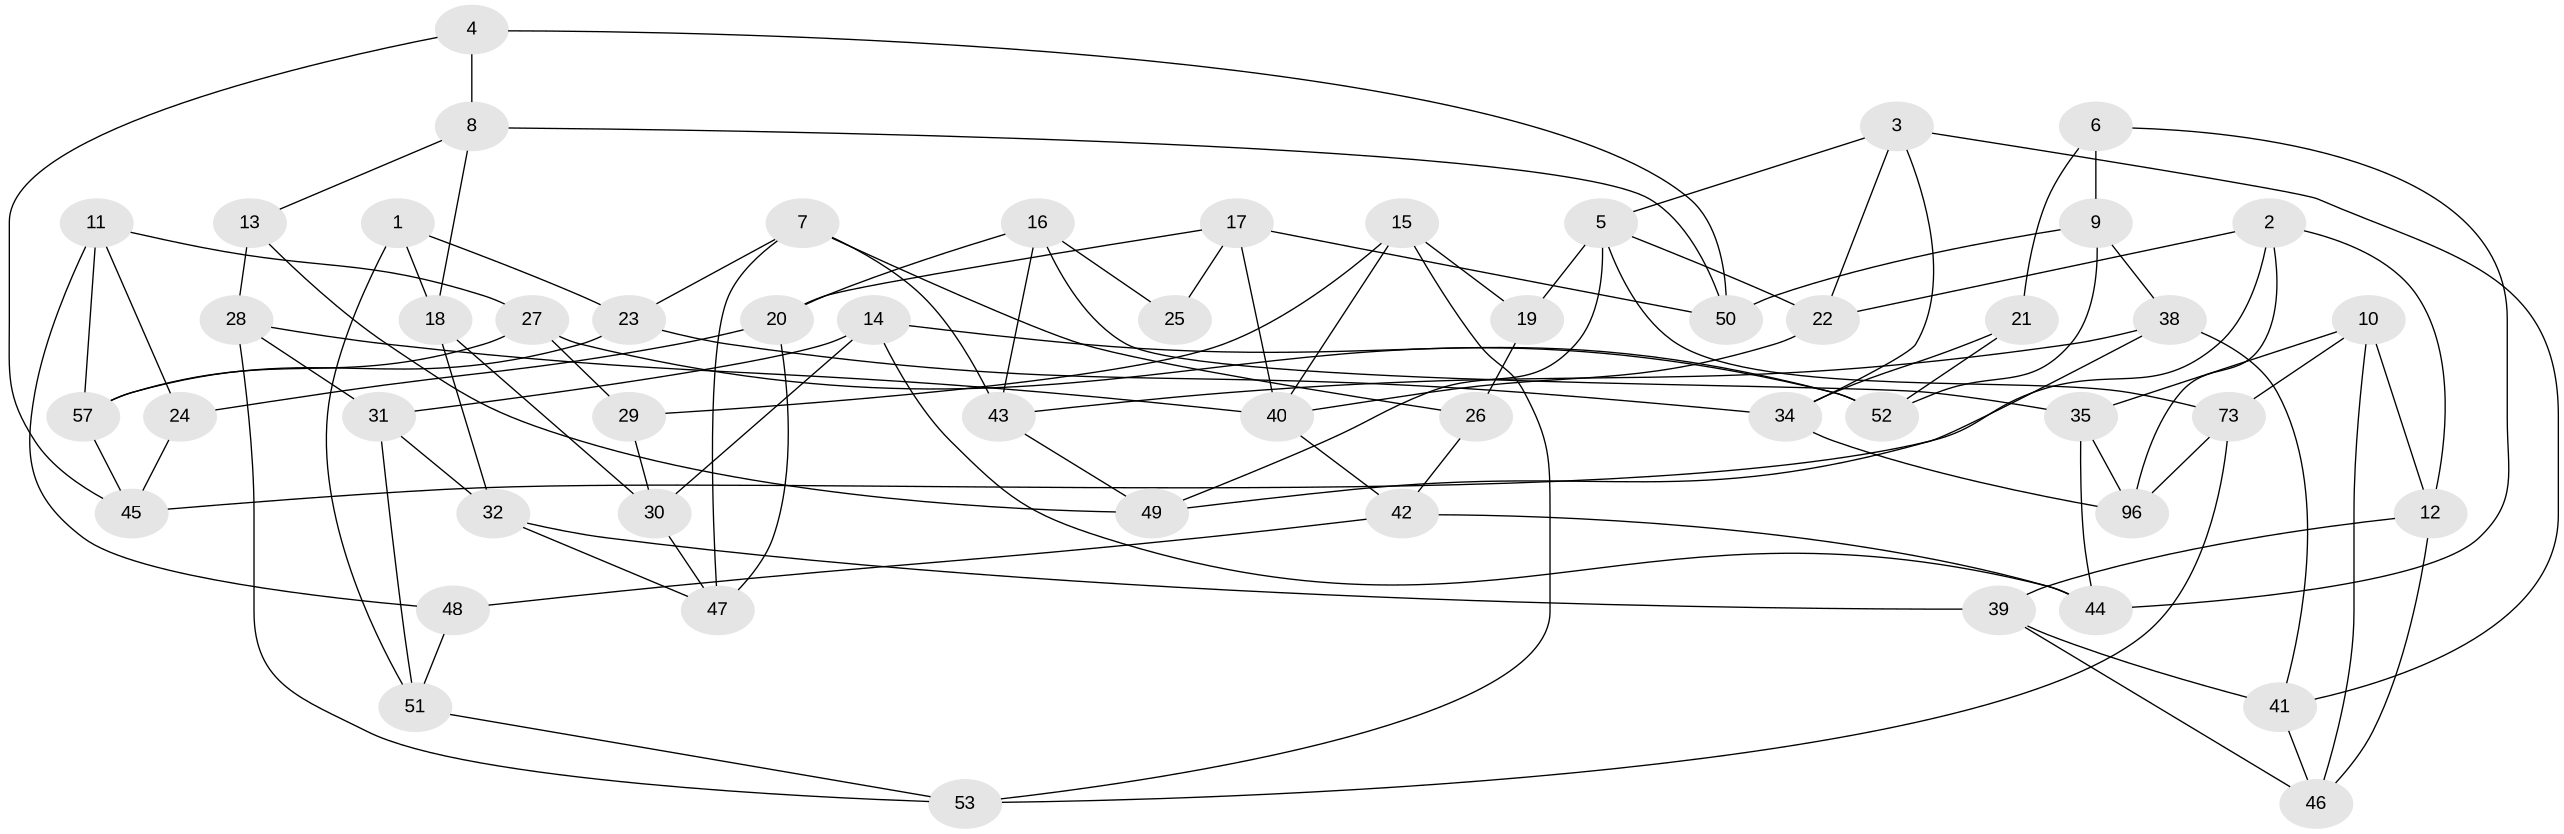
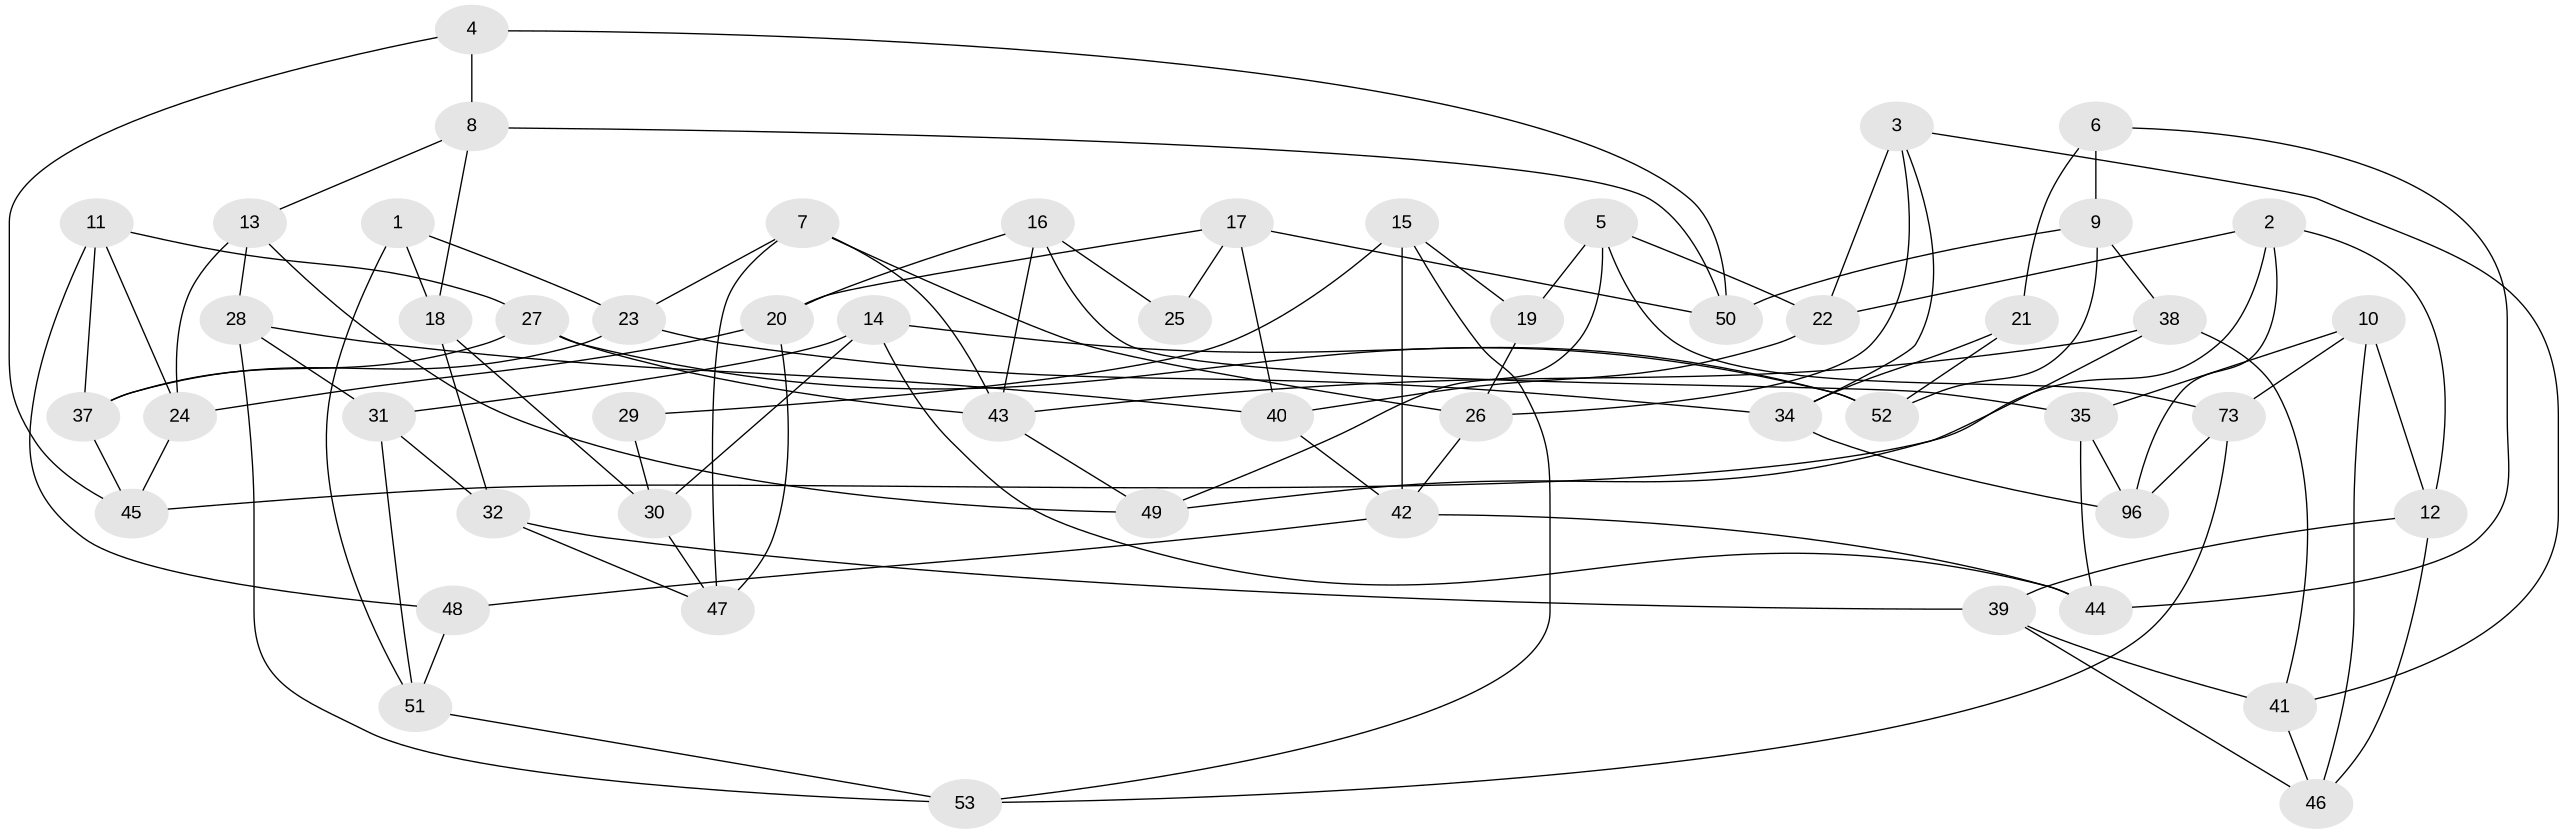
(1749, 175) -> (1850, 359)
none -> (183, 310)
(1340, 320) -> (1402, 362)
(583, 371) -> (759, 386)
(83, 417) -> (83, 417)
